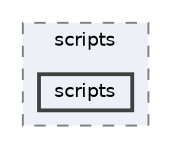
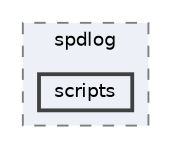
(86, 41) -> (86, 41)
